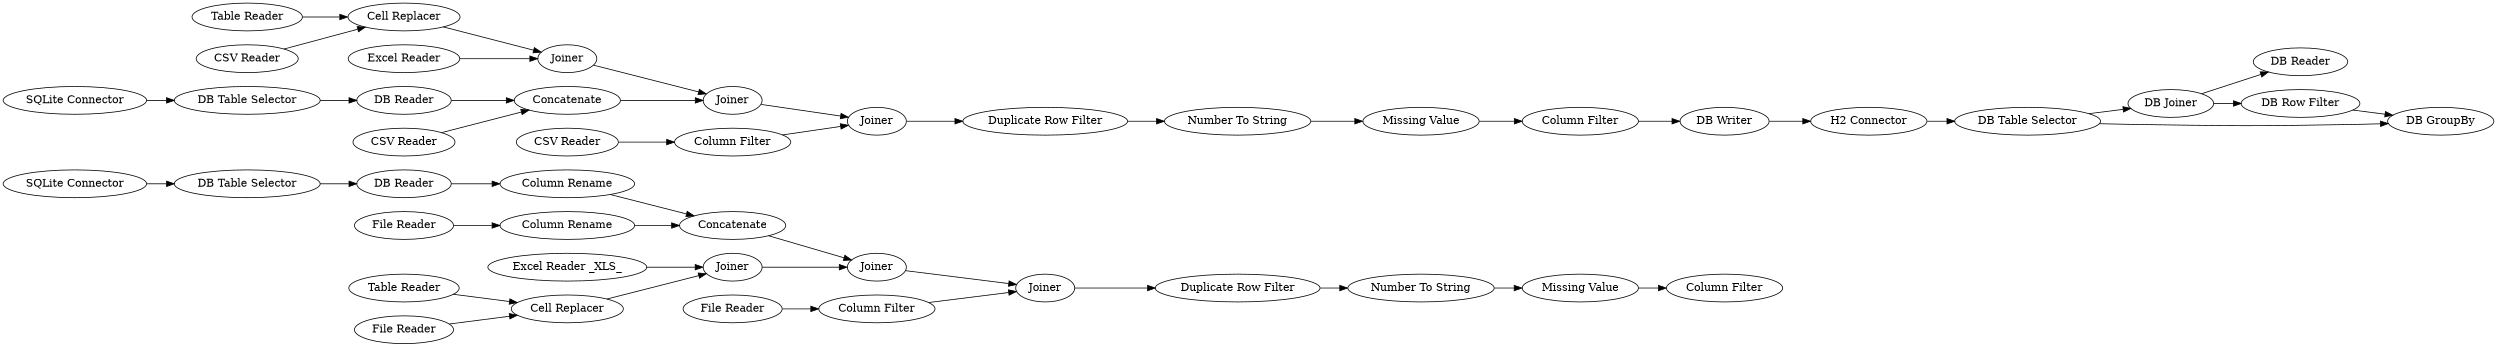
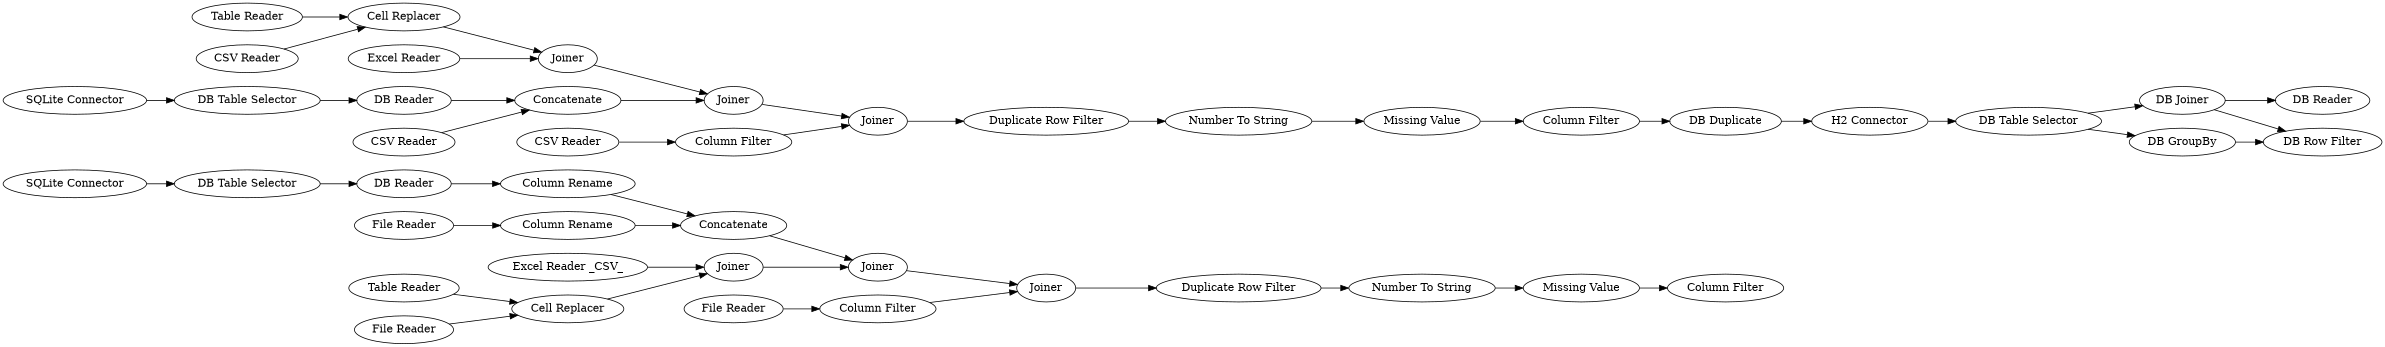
(2369, 112) -> (2246, 142)
(1725, 121) -> (1726, 121)
(567, 267) -> (568, 267)
